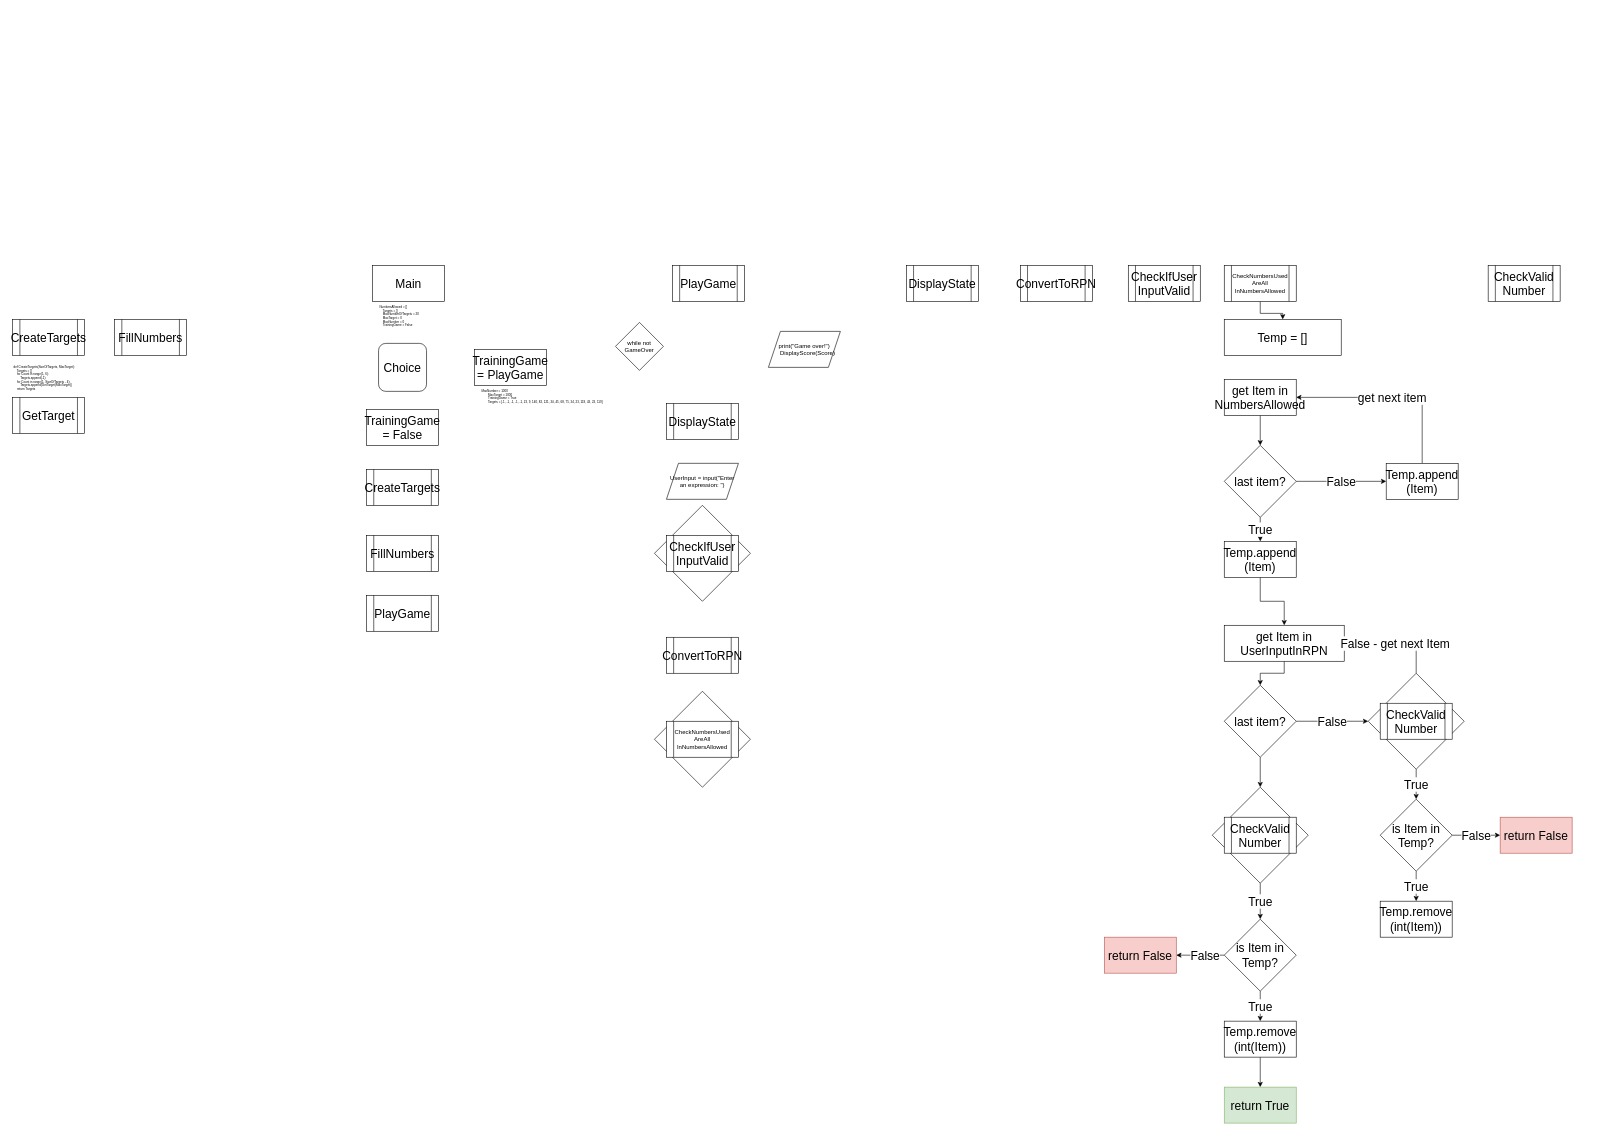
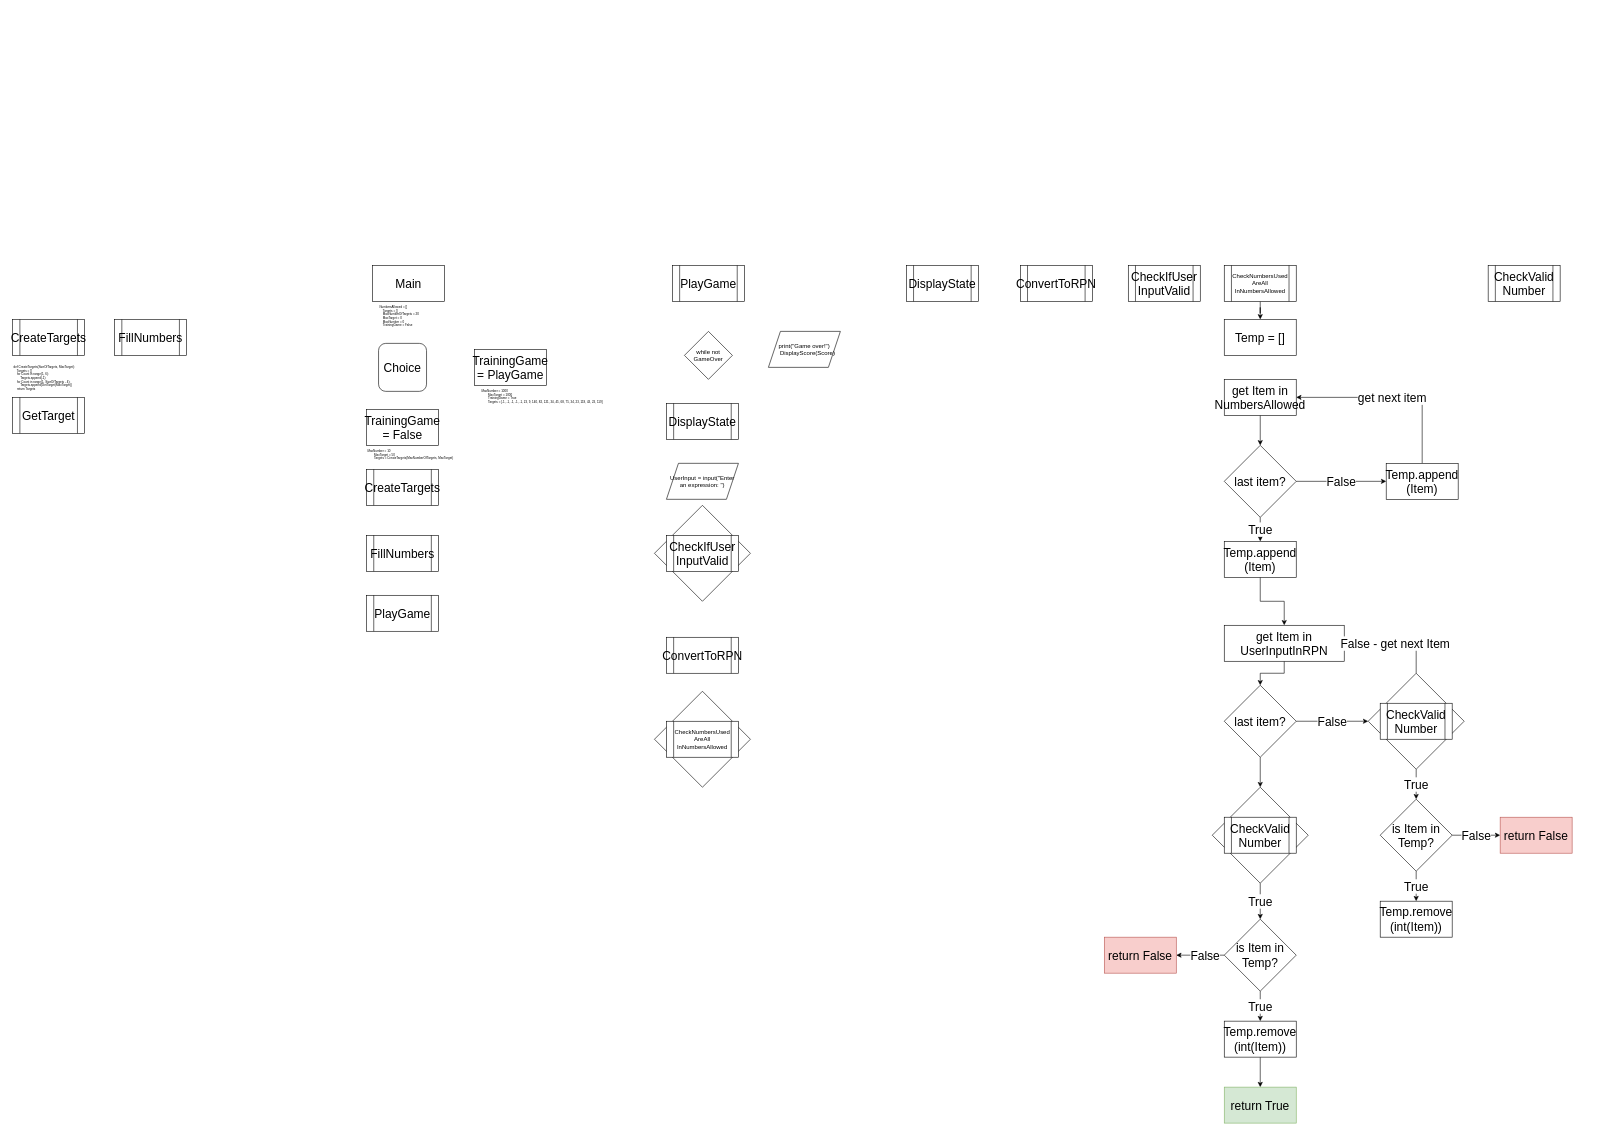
(1283, 338) -> (1260, 338)
(639, 347) -> (708, 356)
none -> (417, 458)
